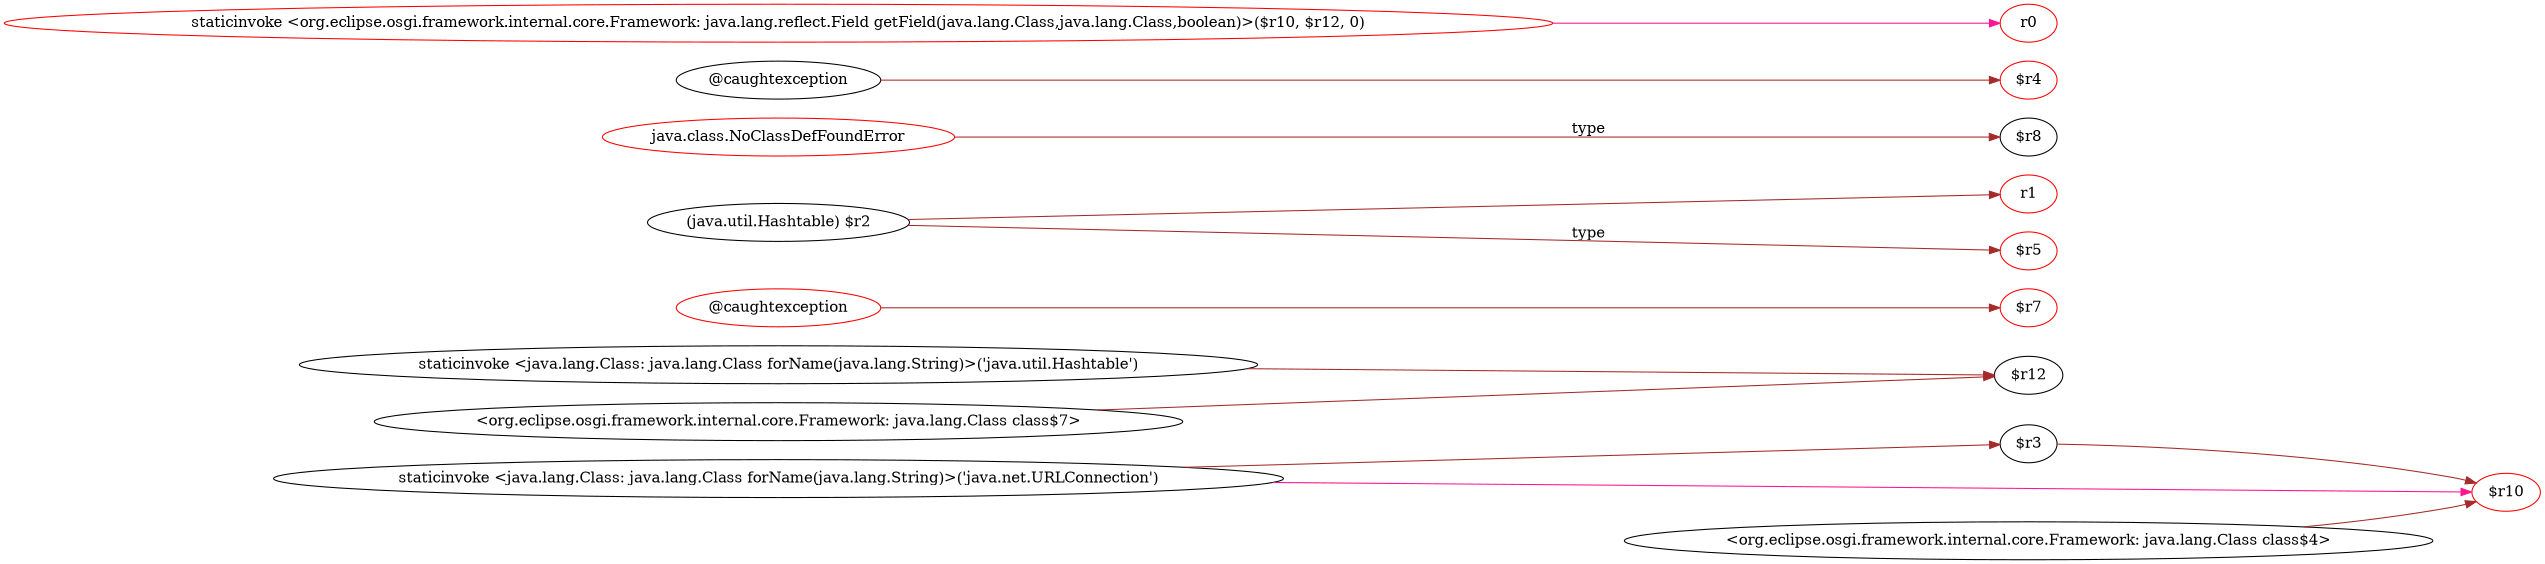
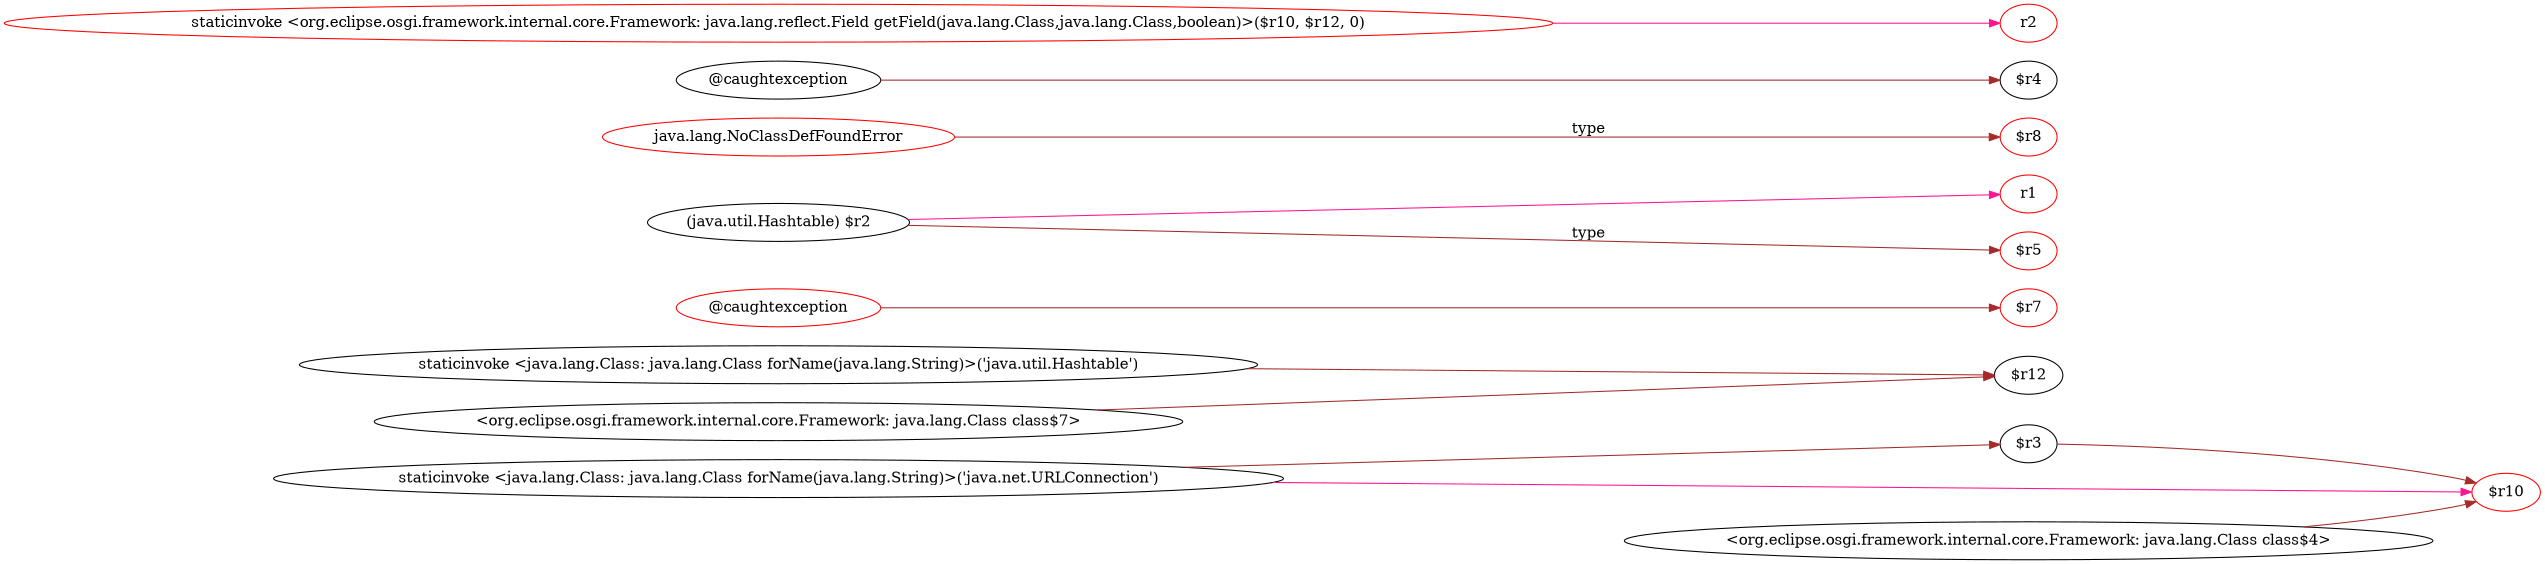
(2029, 23) -> (2029, 23)
(2029, 80) -> (2029, 80)
(779, 137) -> (779, 137)
(2029, 137) -> (2029, 137)
(1448, 207) -> (1448, 207)
